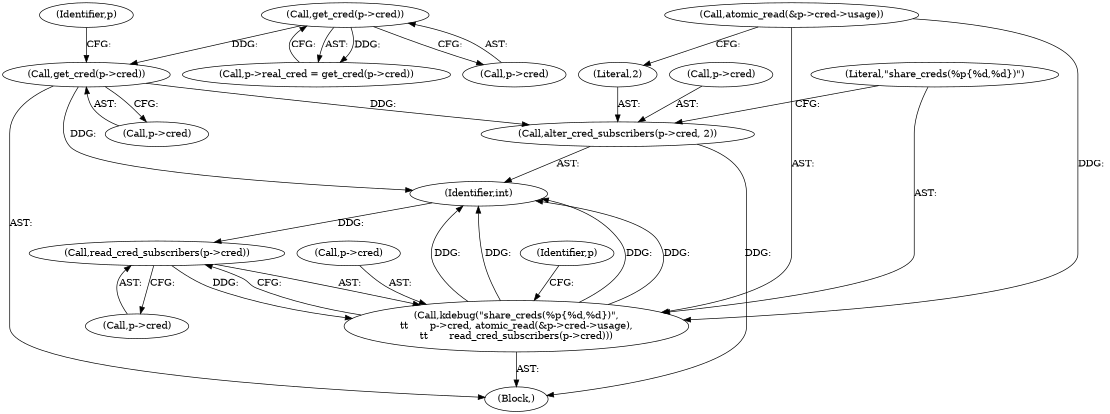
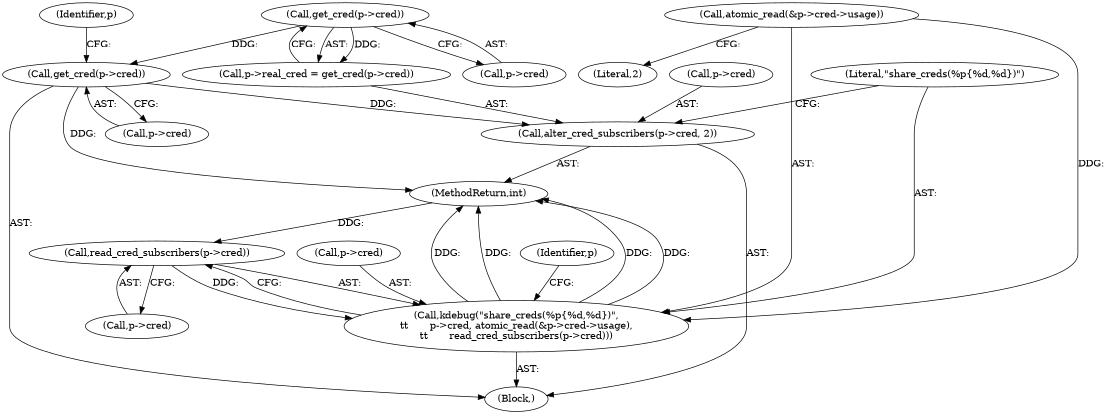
(618, 101) -> (464, 104)
(479, 194) -> (479, 194)
(759, 253) -> (759, 253)
